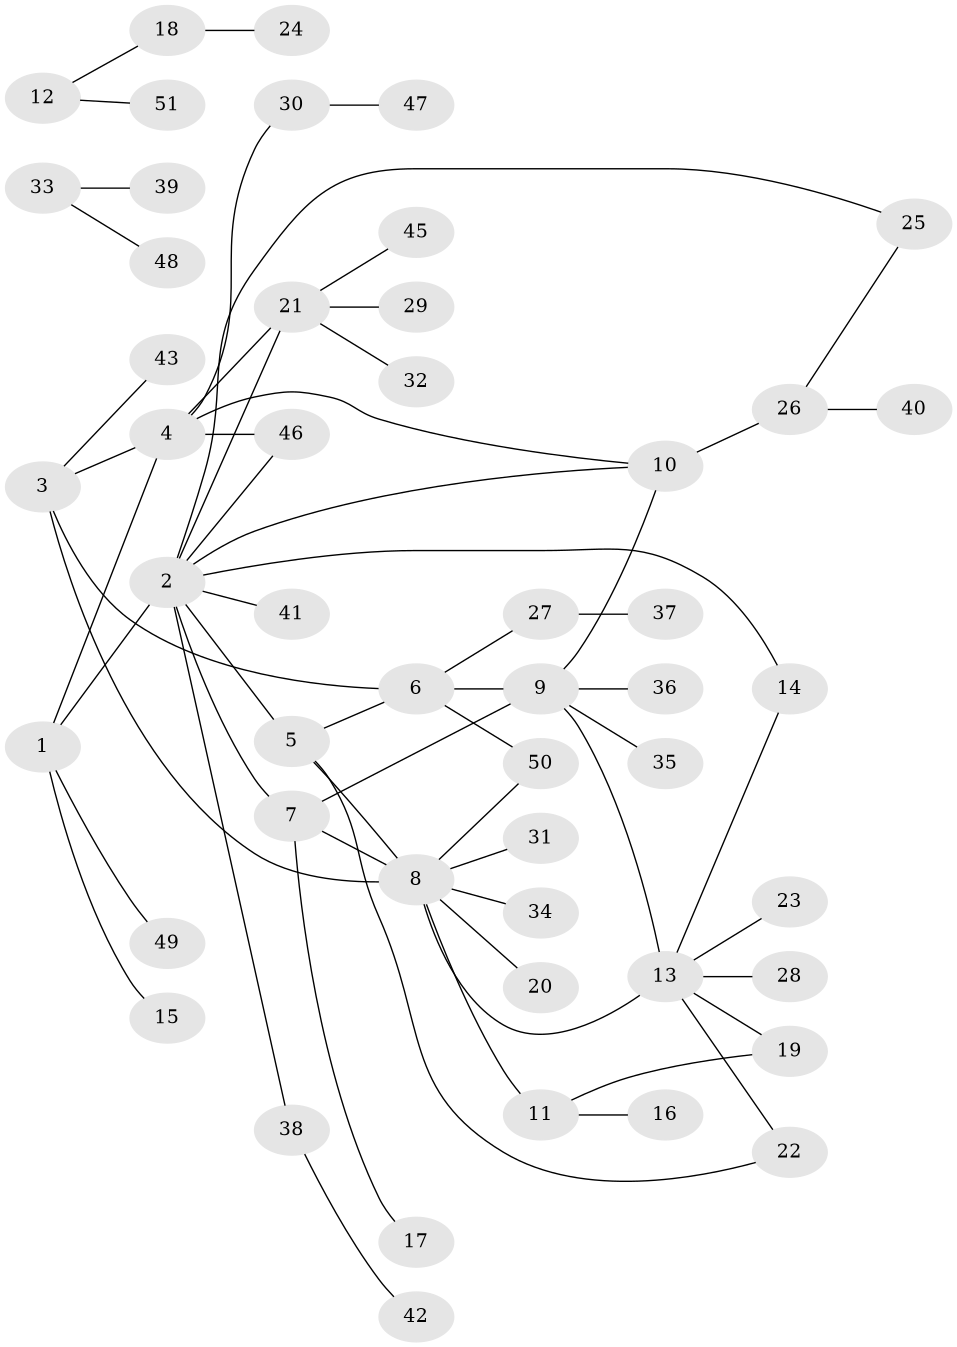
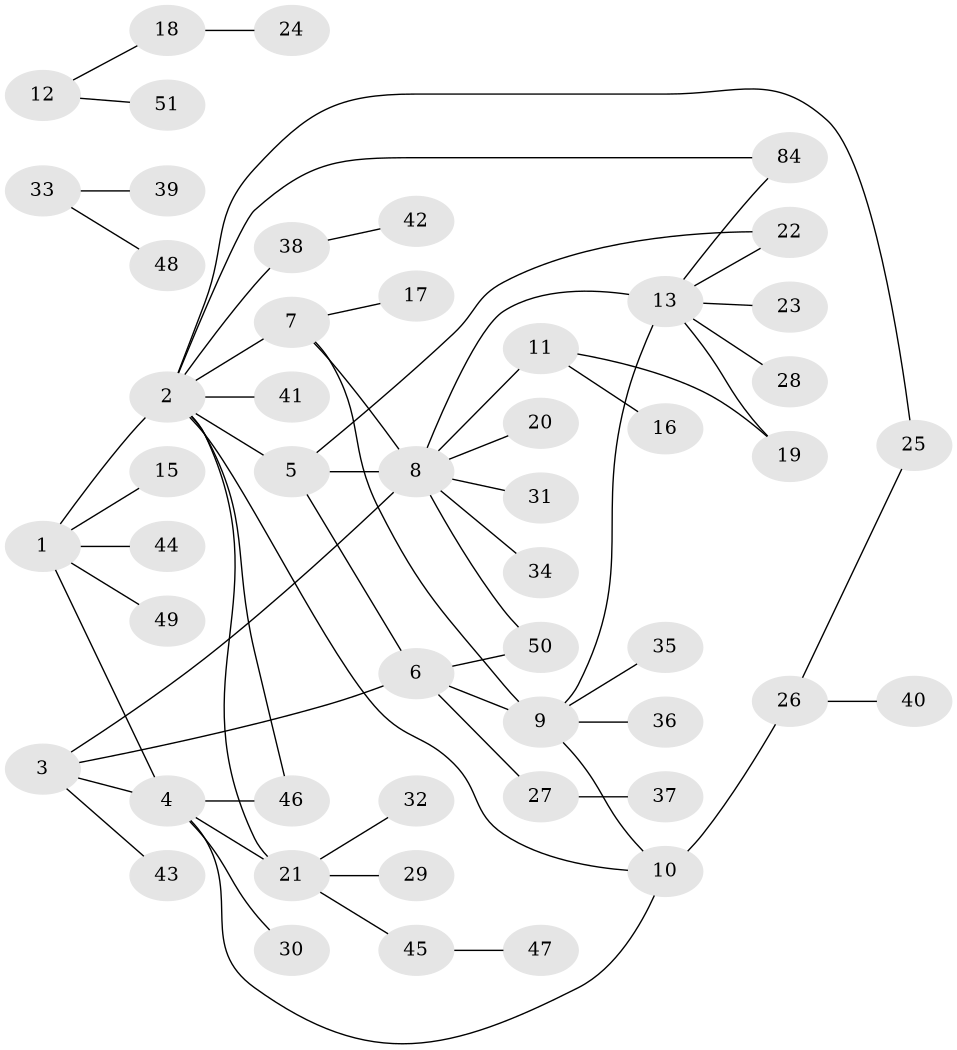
(354, 105) -> (479, 950)
none -> (167, 546)
(790, 689) -> (790, 158)
